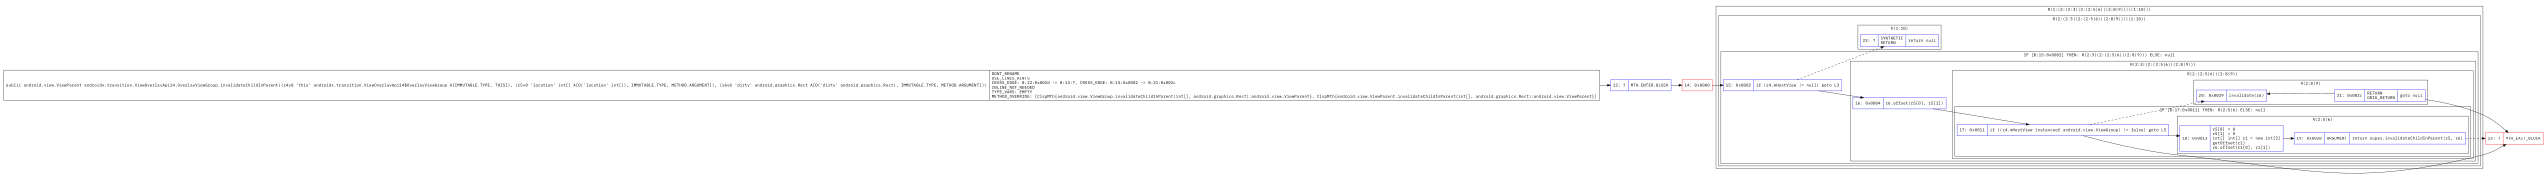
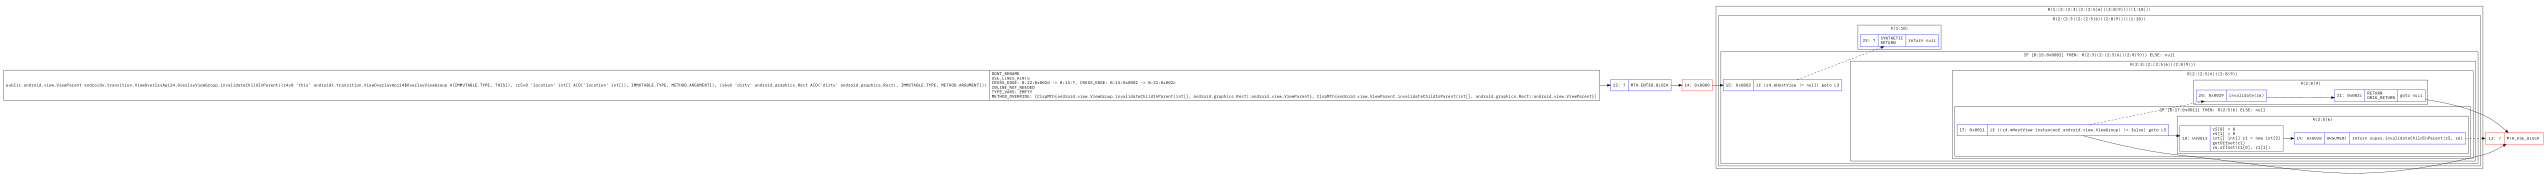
(2302, 94) -> (2299, 98)
(1899, 103) -> none
(2523, 138) -> (2523, 138)
